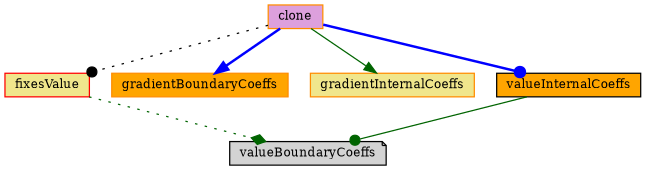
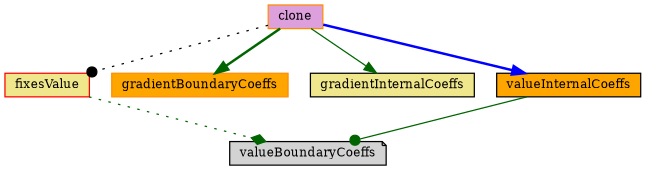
(253, 47) -> (253, 47)
(419, 48) -> (419, 48)
(392, 85) -> (392, 85)
